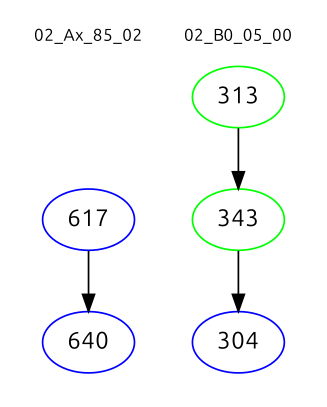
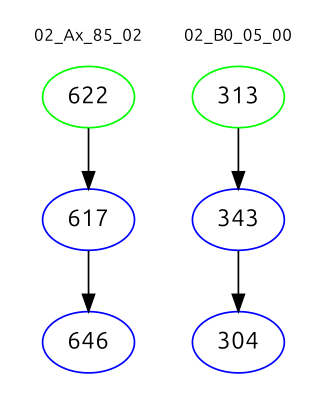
none -> (89, 97)
(238, 220) -> (238, 220)
(89, 342) -> (89, 342)
